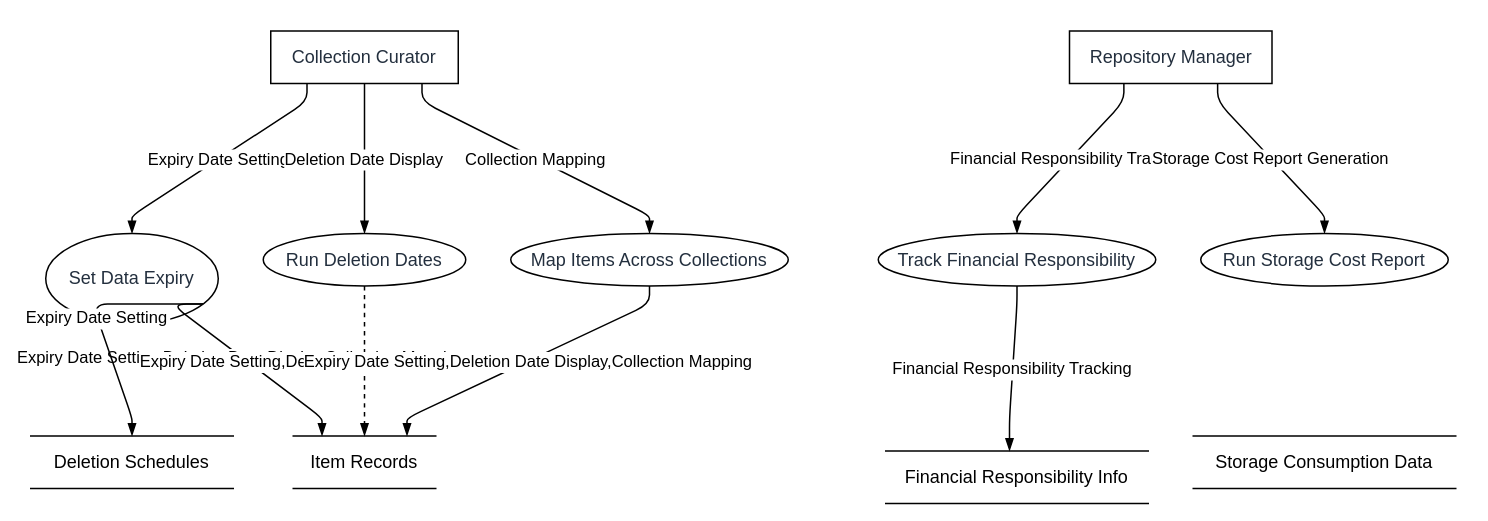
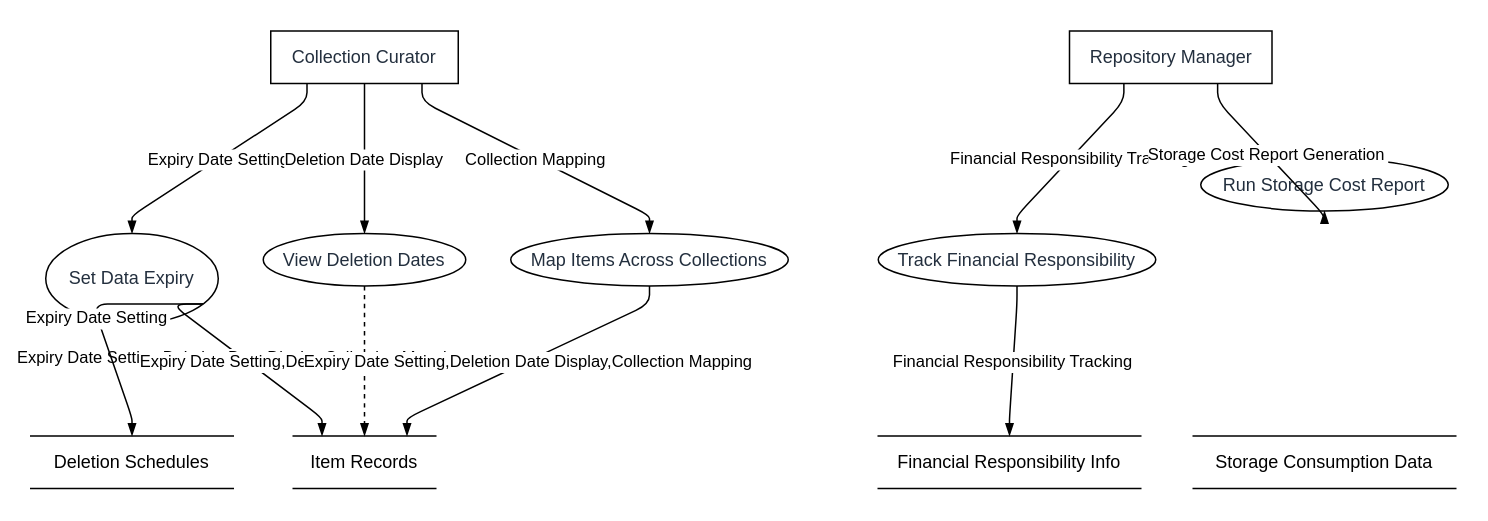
(365, 260) -> (365, 260)
(1325, 260) -> (1325, 185)
(1017, 477) -> (1010, 462)
